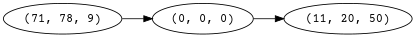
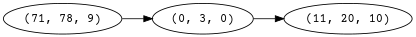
(203, 19) -> (203, 19)
(348, 19) -> (348, 19)
